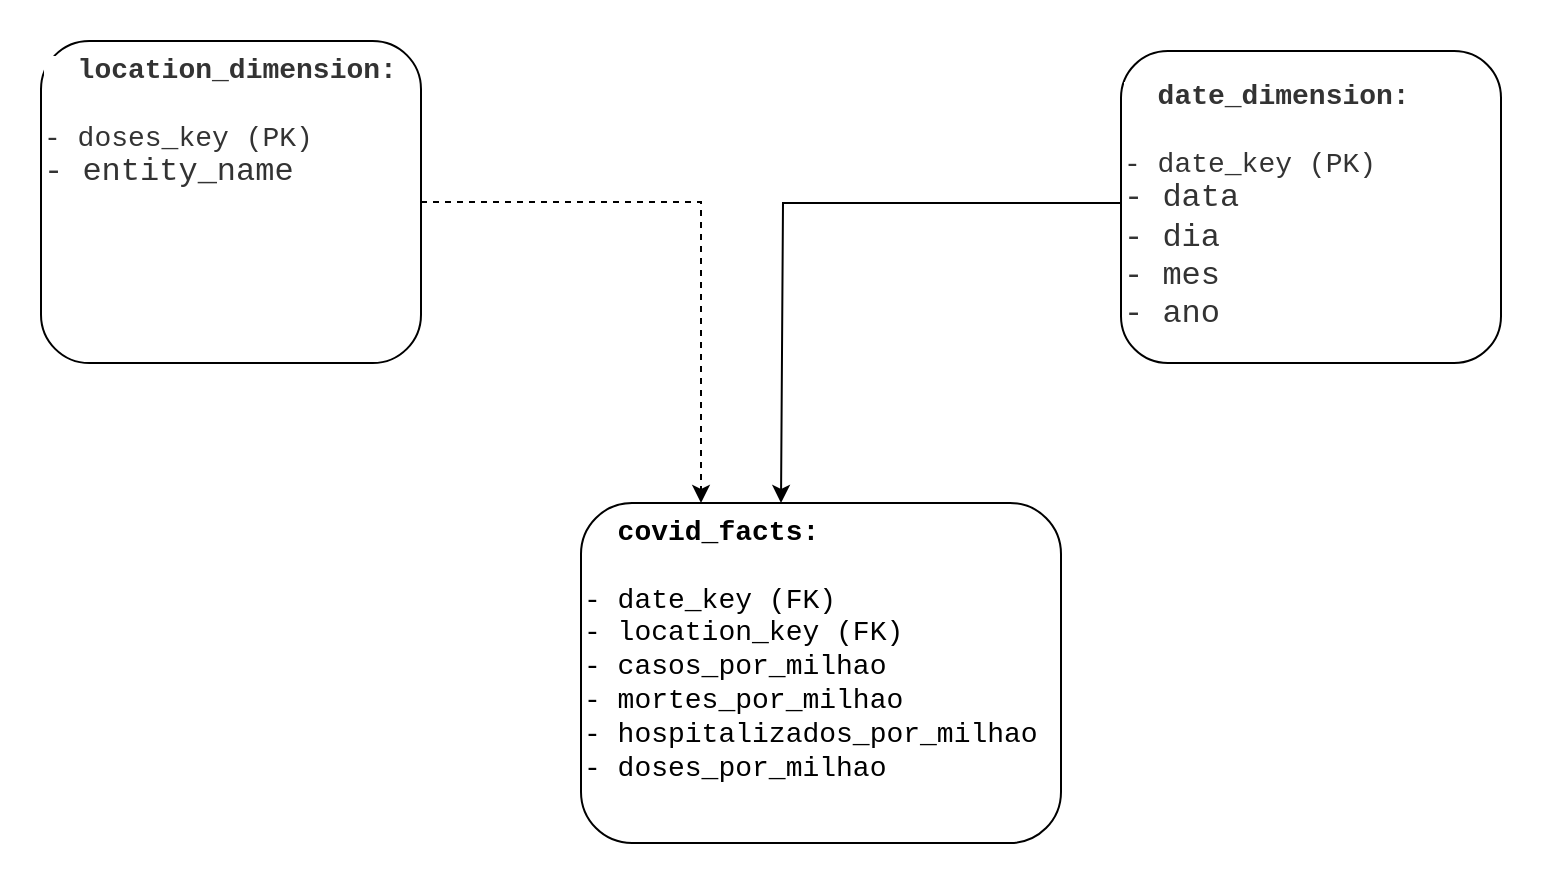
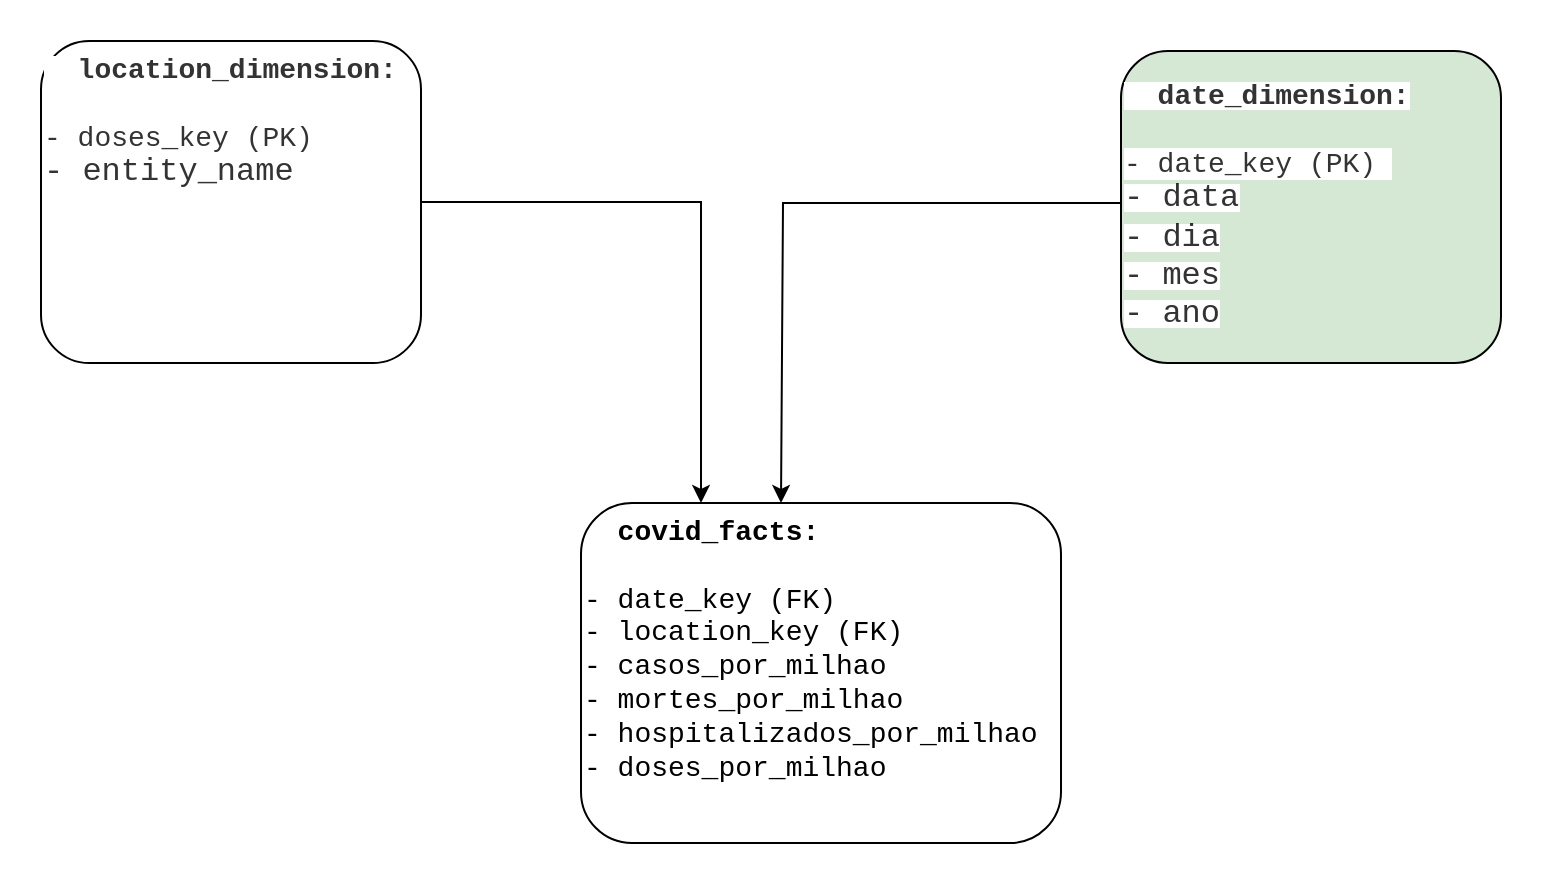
(701, 206) -> (701, 206)
(1311, 207) -> (1311, 207)
